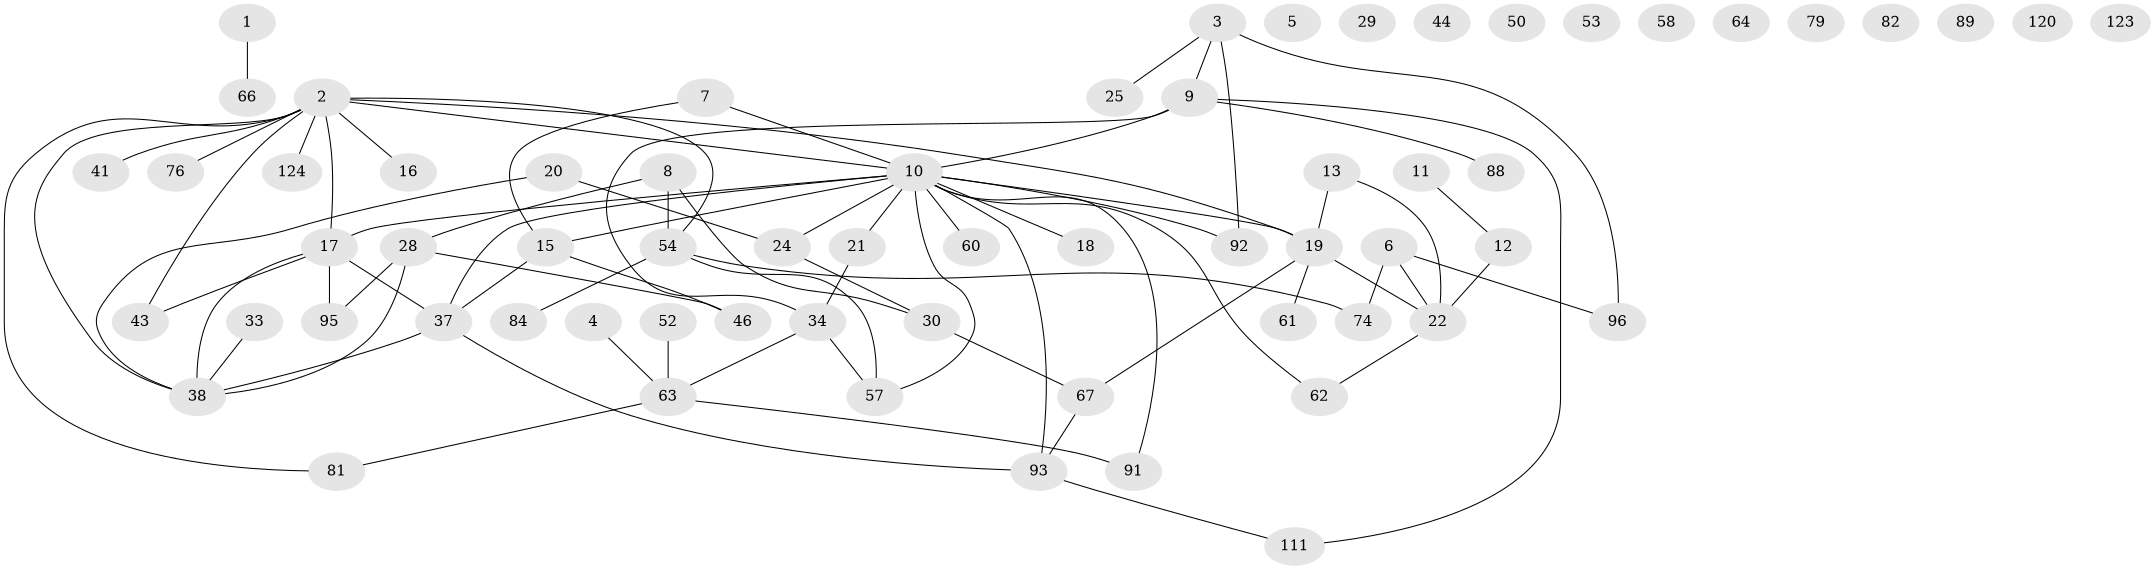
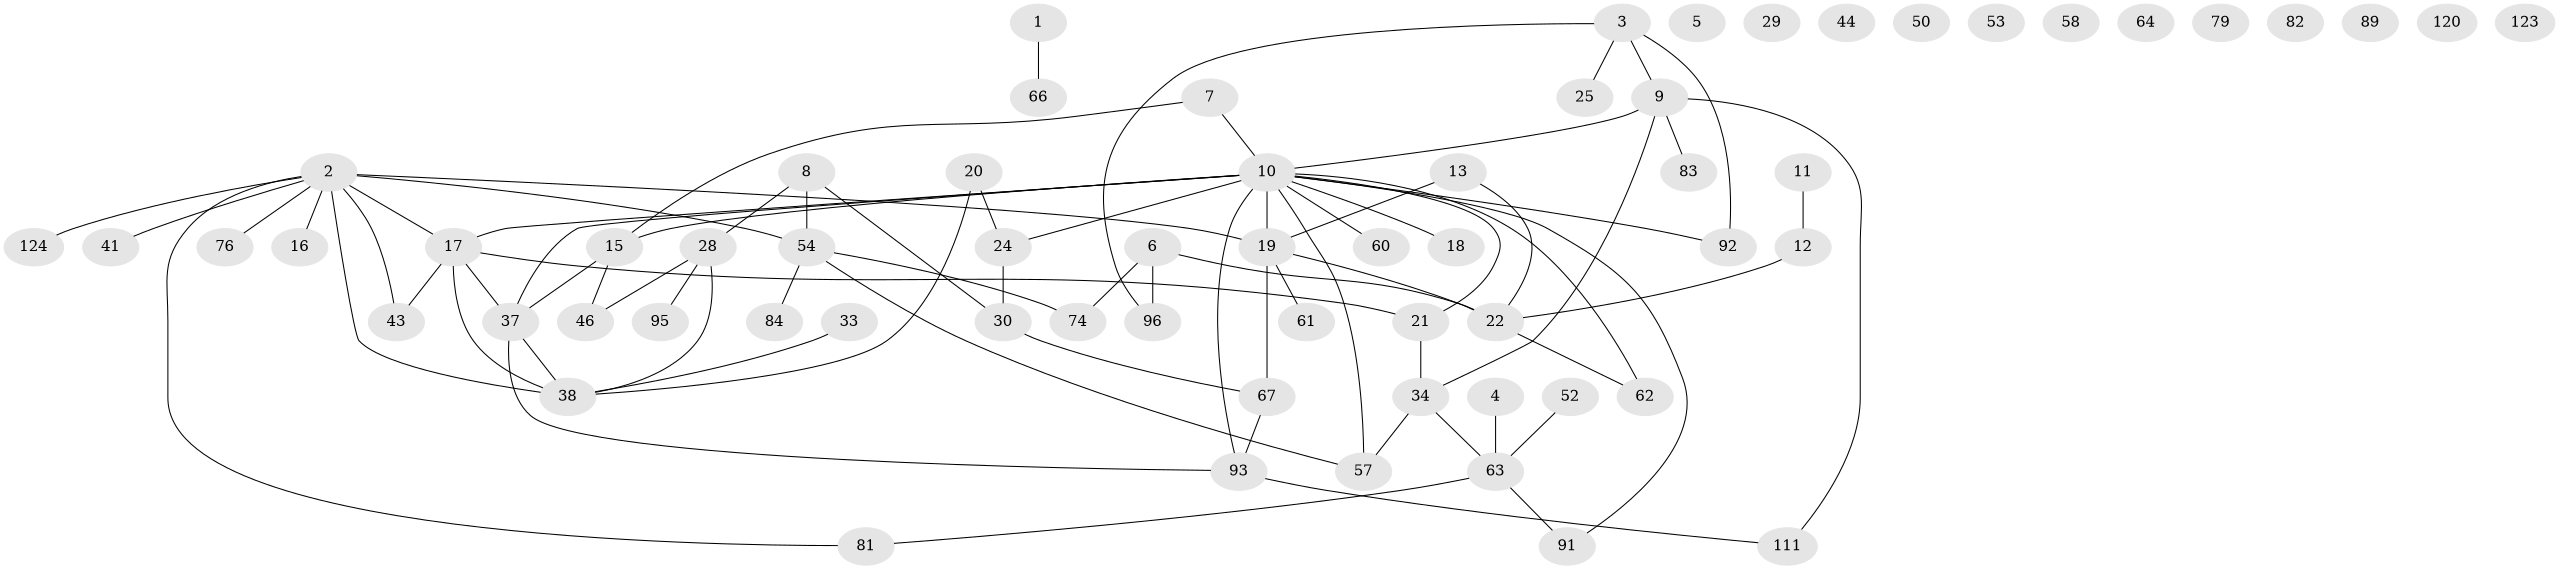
(618, 135) -> none
(1496, 172) -> (1689, 172)
(329, 285) -> (915, 280)
